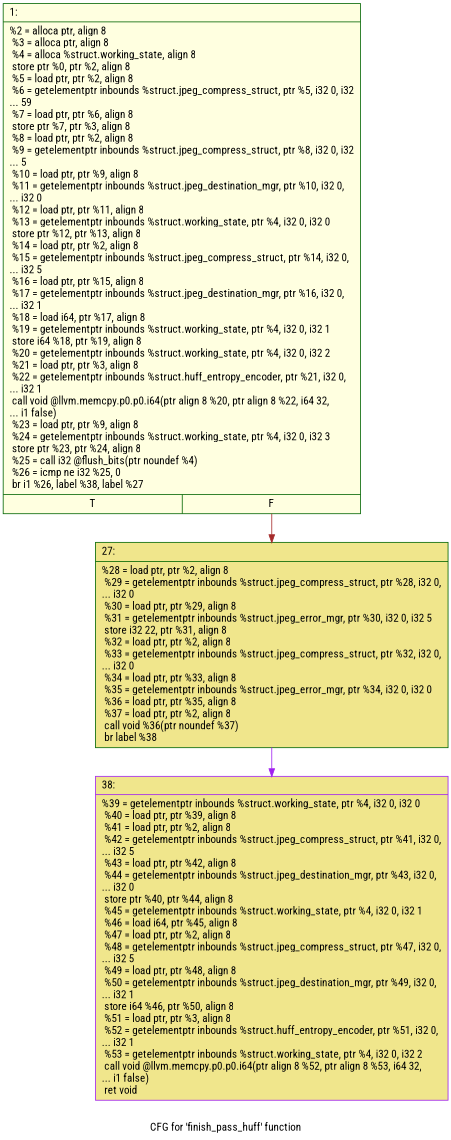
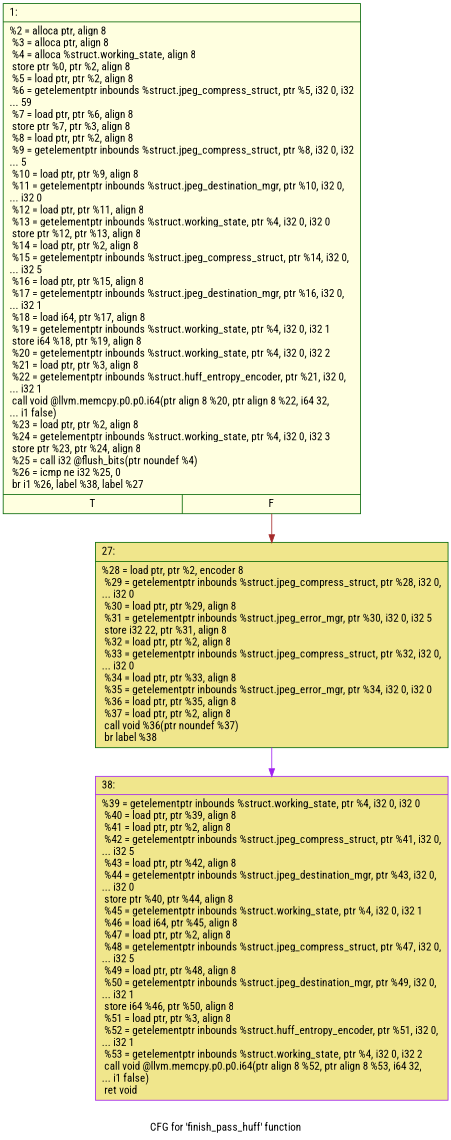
(74, 425) -> (74, 425)
(166, 571) -> (173, 571)
